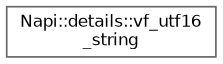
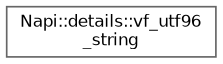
(111, 32) -> (111, 32)
